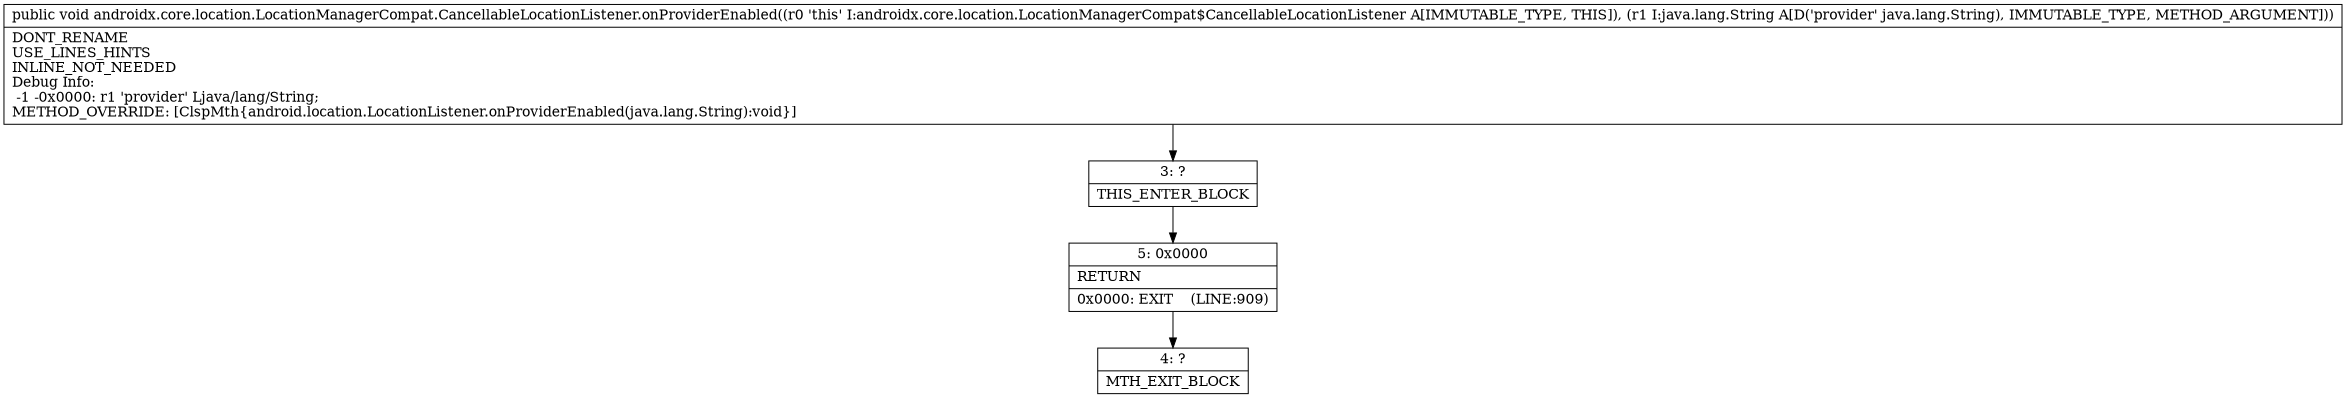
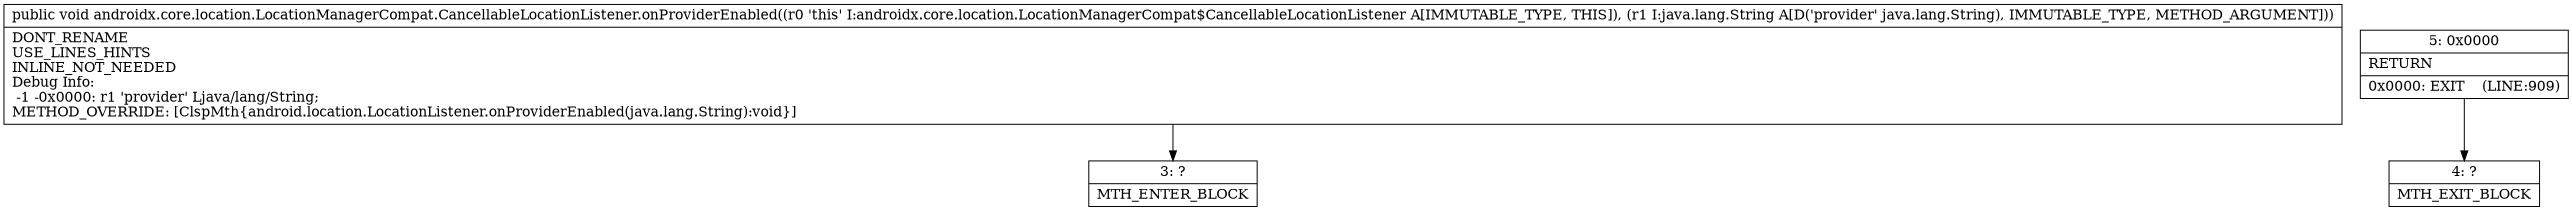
(1173, 195) -> (1173, 195)
(1173, 220) -> none
